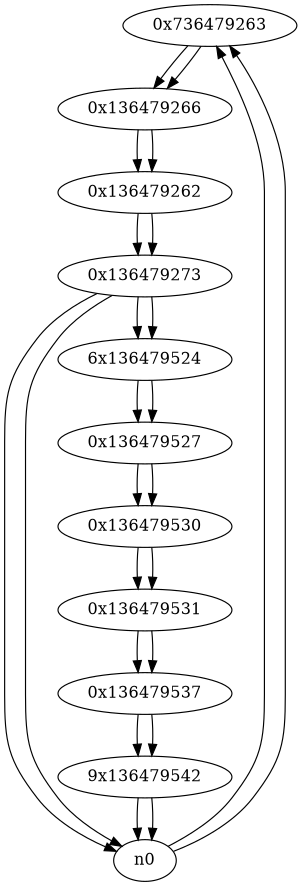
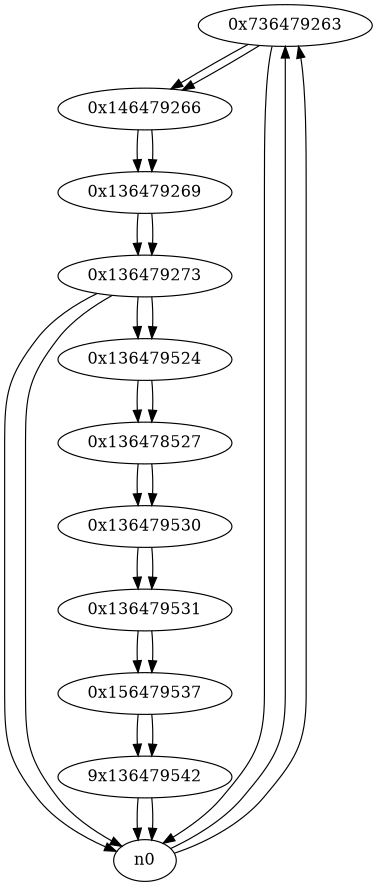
(145, 109) -> (145, 109)
(145, 193) -> (145, 193)
(145, 360) -> (145, 360)
(145, 443) -> (145, 443)
none -> (264, 459)
(145, 694) -> (145, 694)
